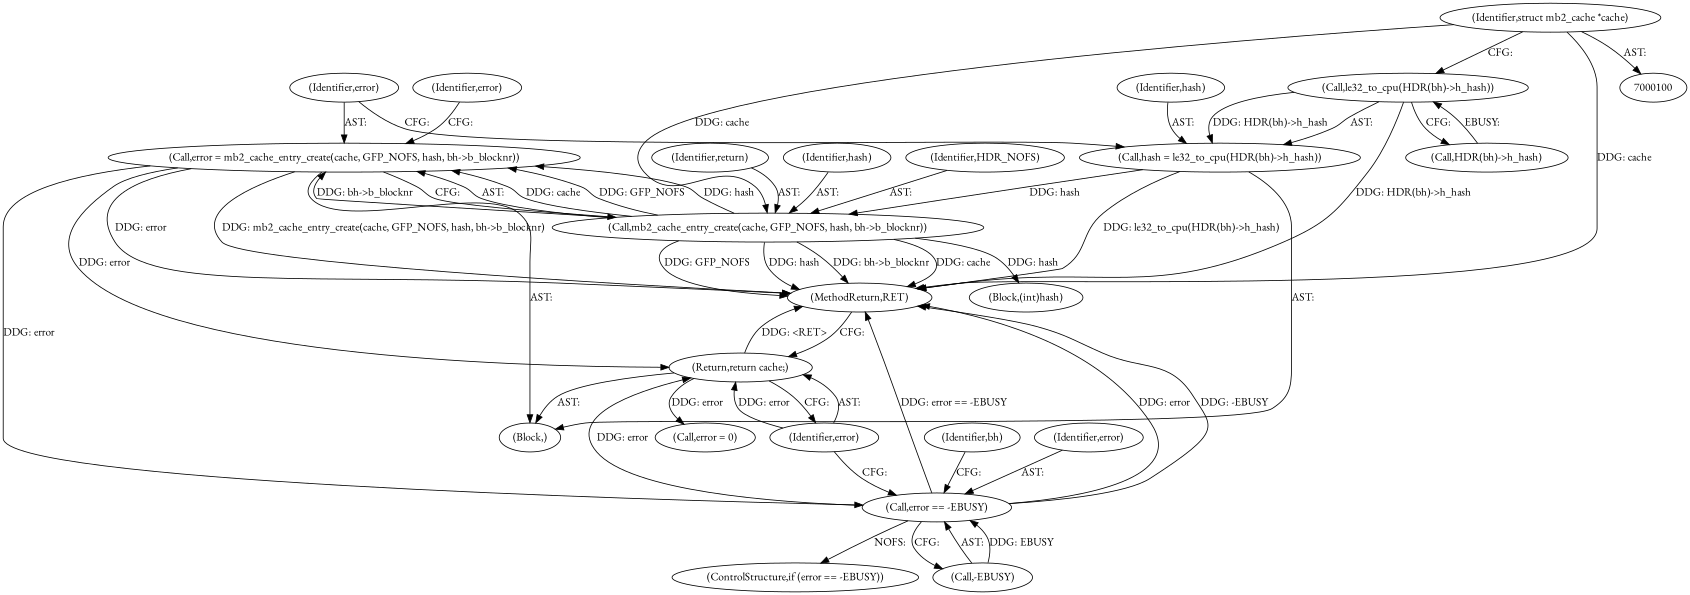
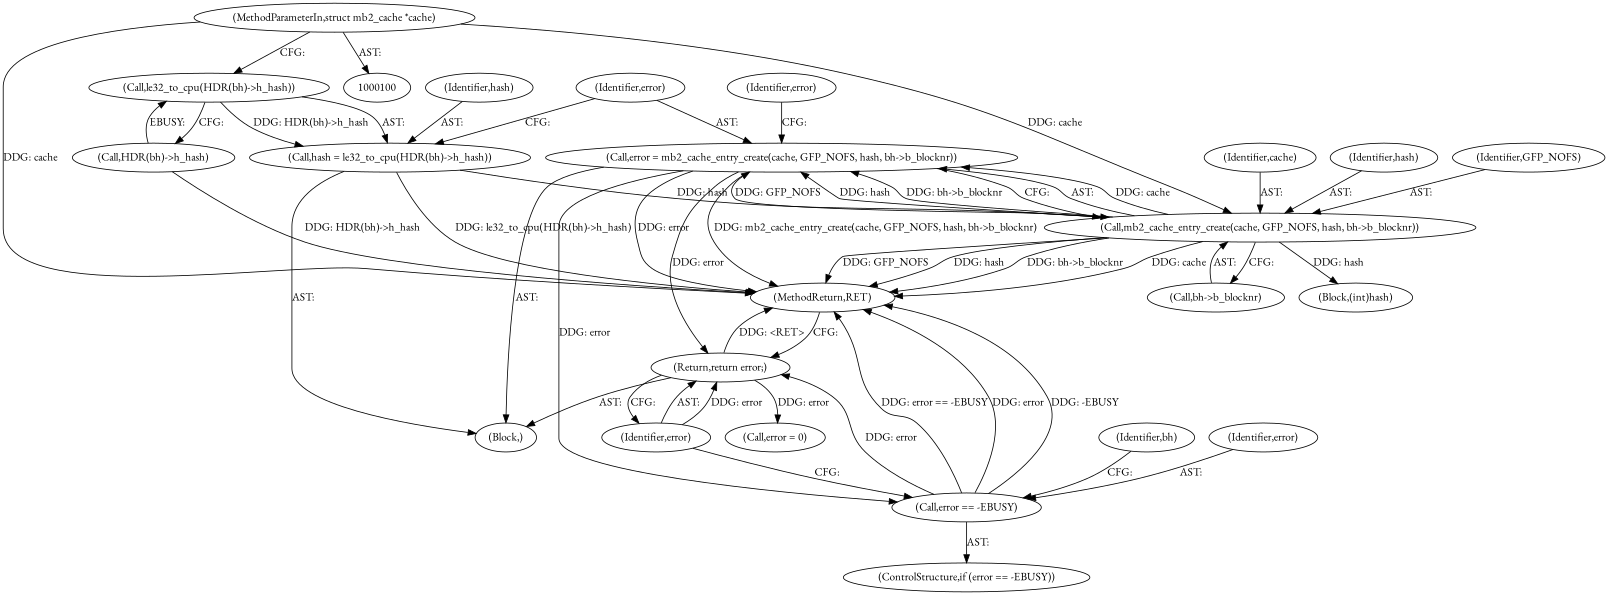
(1550, 18) -> (335, 18)
(1653, 88) -> (377, 88)
(710, 158) -> (1260, 158)
(985, 158) -> (1529, 158)
(1201, 269) -> (449, 268)
none -> (1216, 298)
(741, 368) -> (721, 368)
(891, 542) -> (979, 542)
(983, 577) -> none
